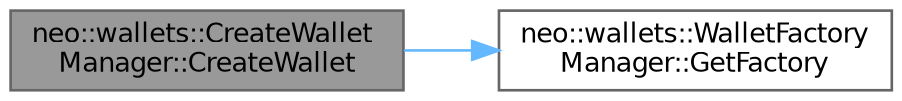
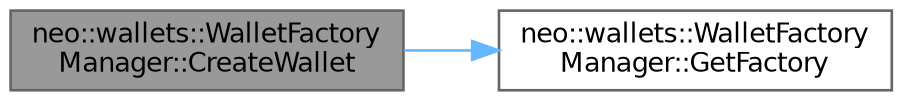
(207, 50) -> (207, 50)
